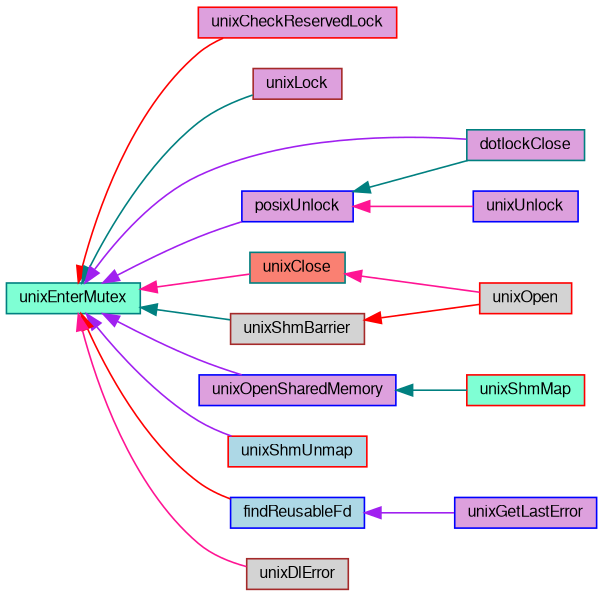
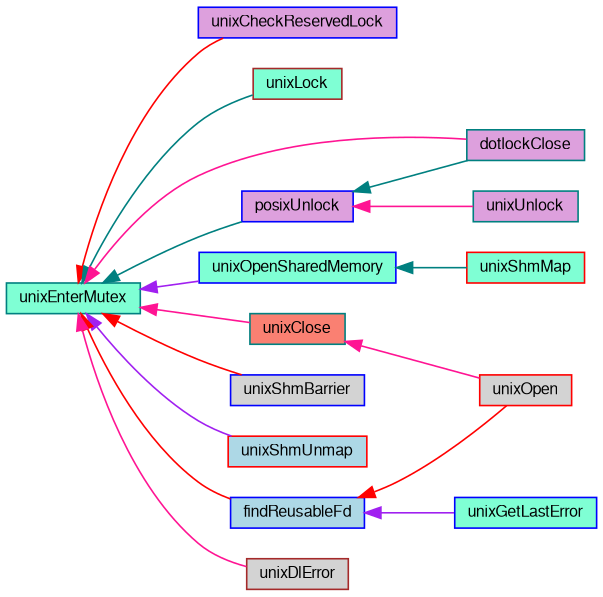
(298, 23) -> (298, 23)
(298, 84) -> (298, 84)
(261, 154) -> (261, 154)
(526, 206) -> (526, 206)
(178, 246) -> (178, 246)
(430, 311) -> (444, 454)
(194, 315) -> (178, 351)
(298, 329) -> (298, 390)
(298, 390) -> (298, 268)
(526, 513) -> (526, 513)
